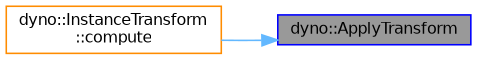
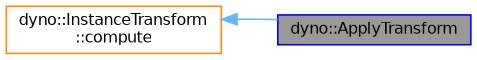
(241, 40) -> (257, 19)
